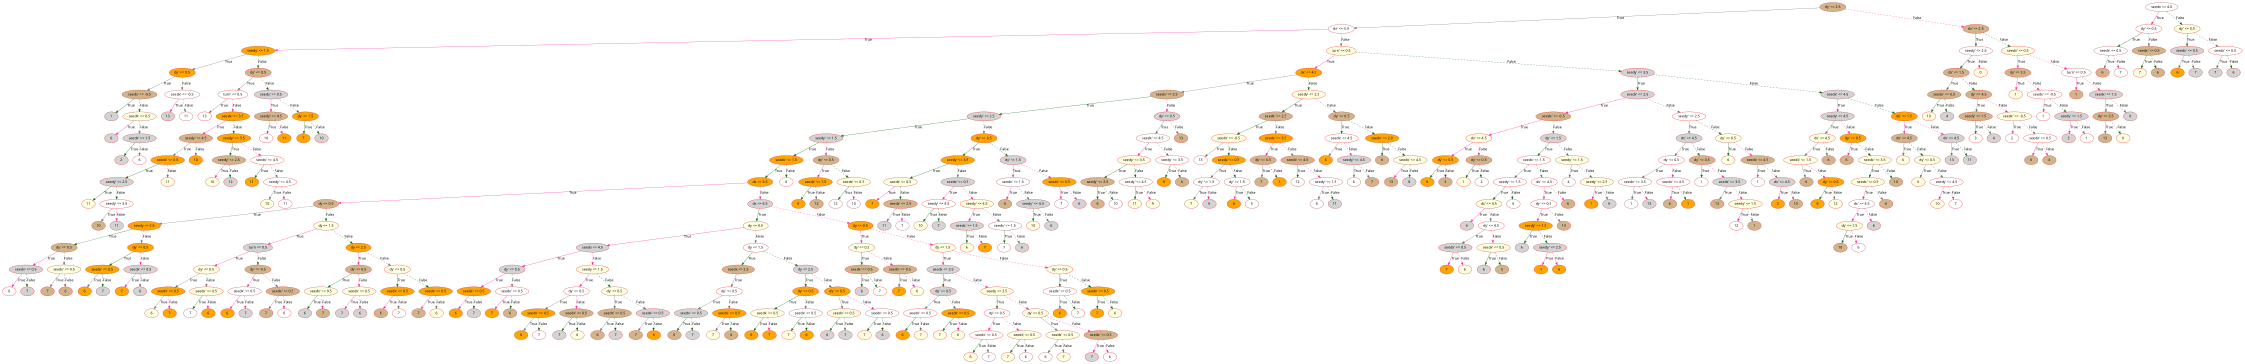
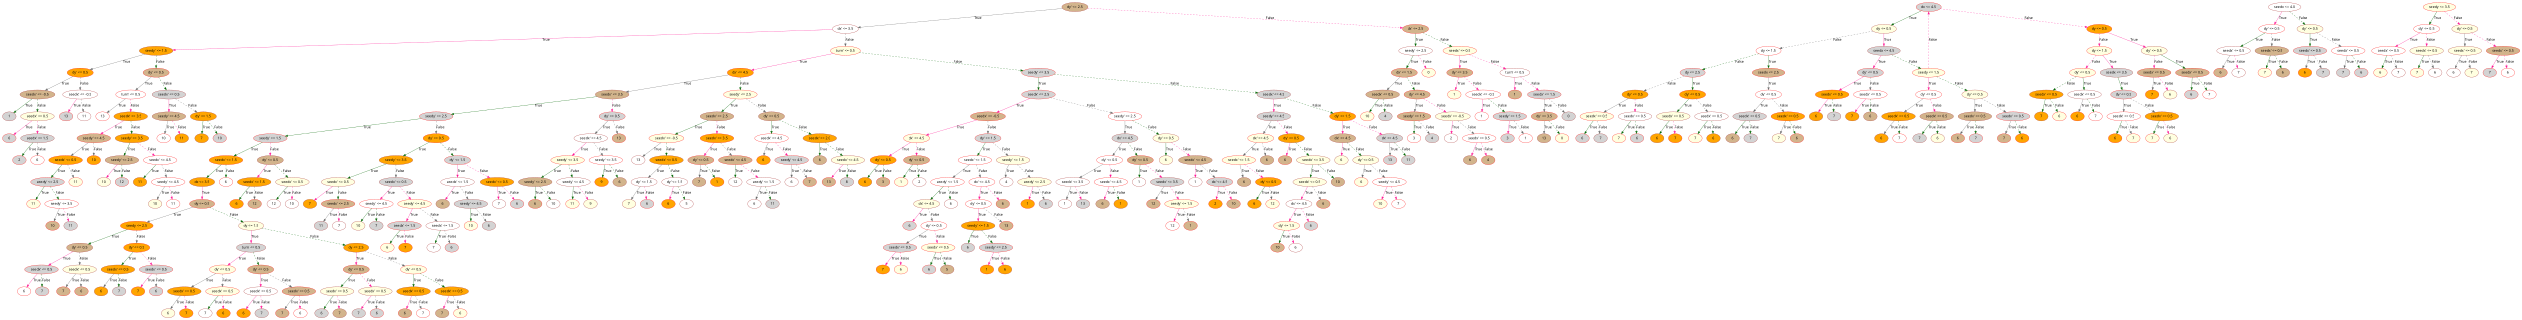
(760, 192) -> (1929, 41)
(593, 257) -> (1905, 61)
(969, 280) -> none
